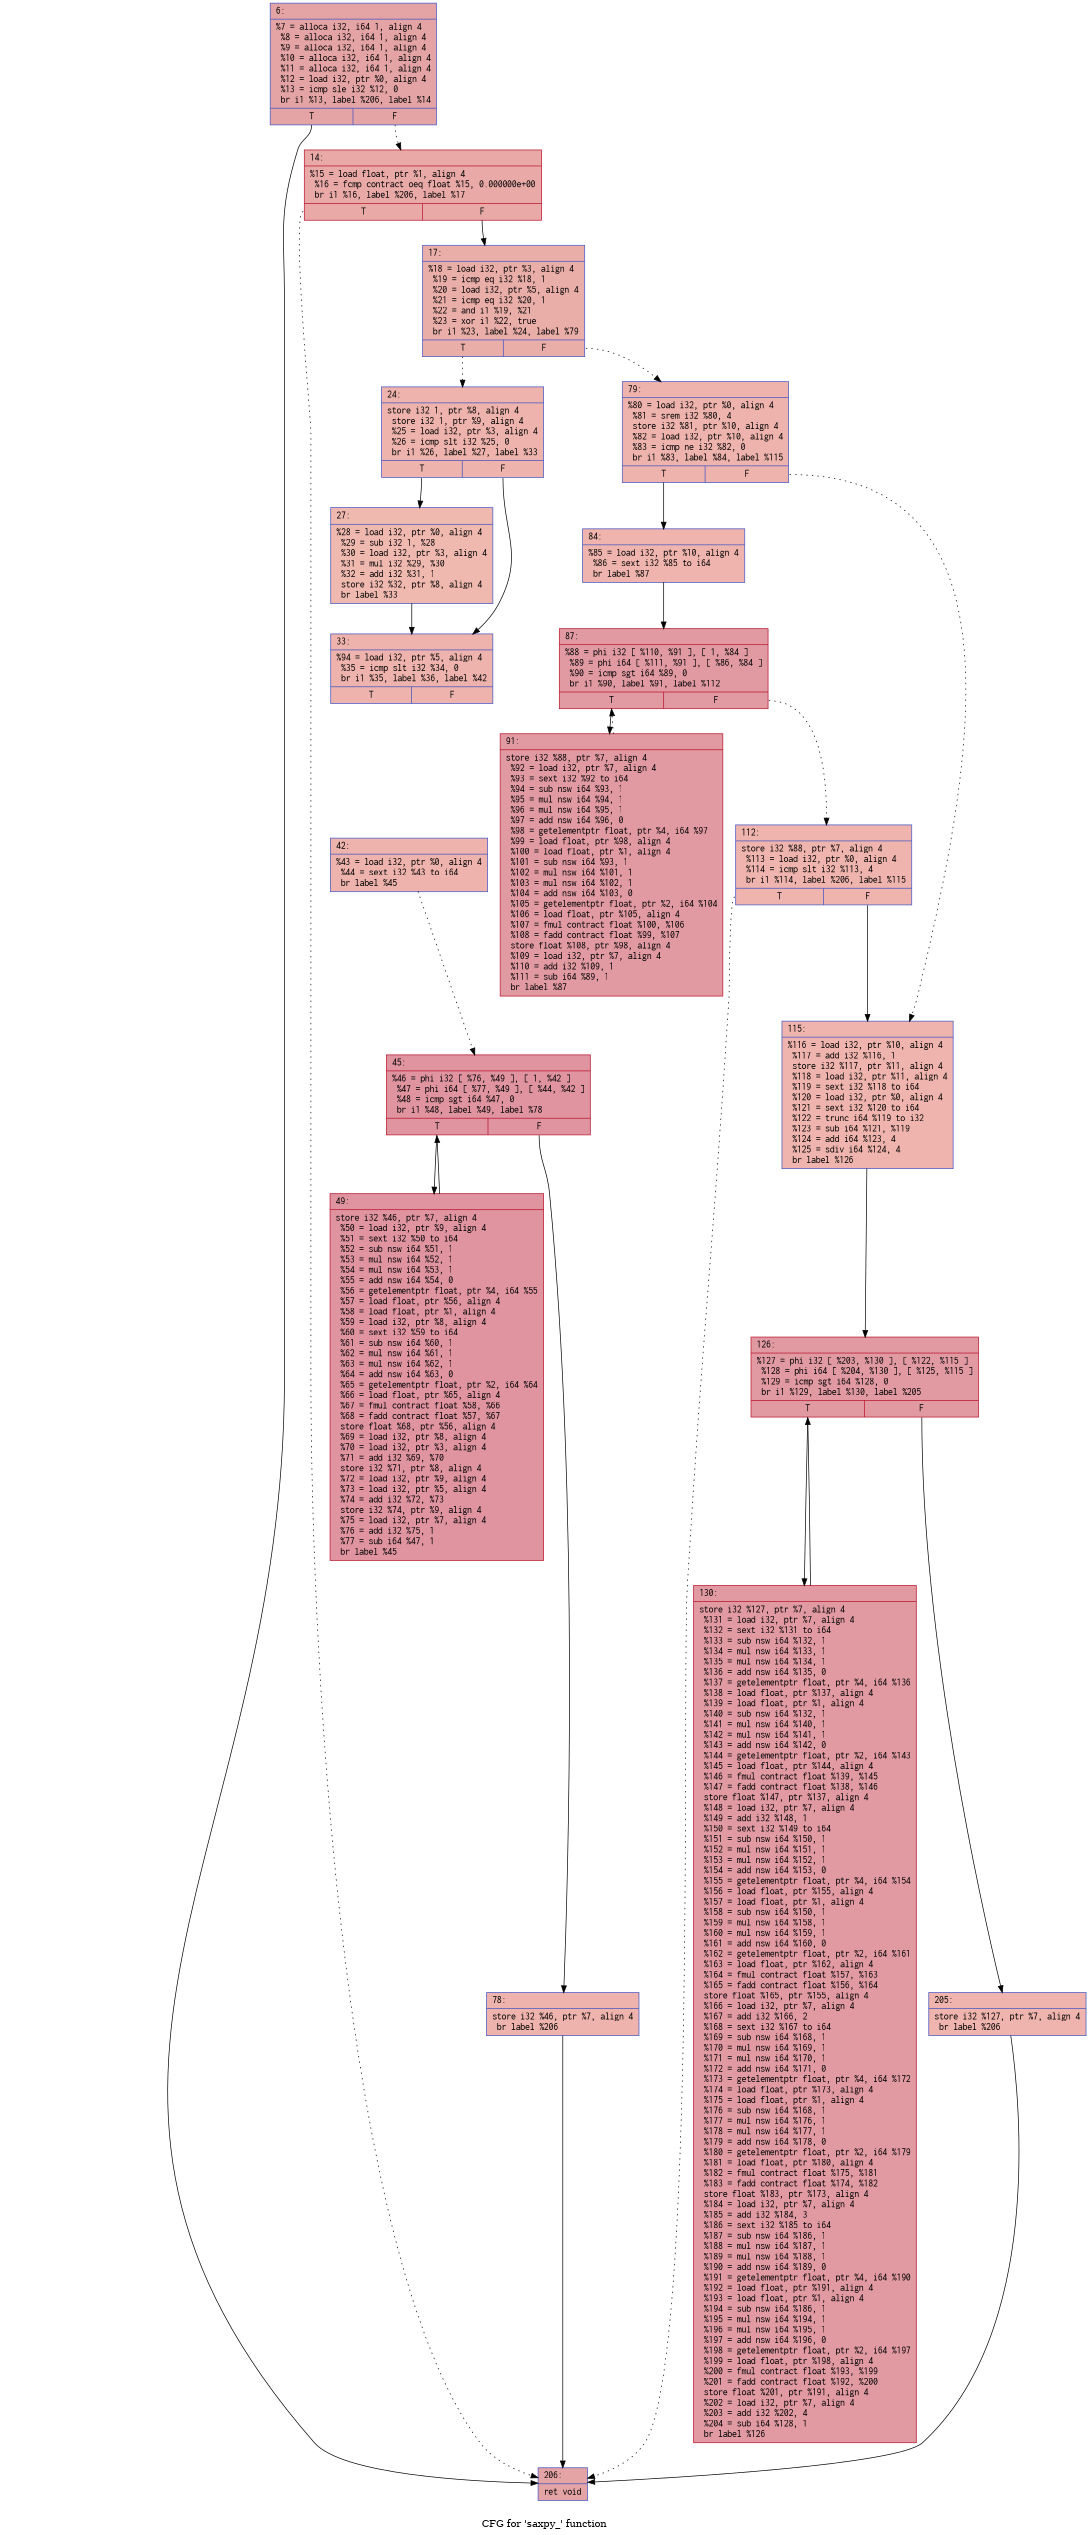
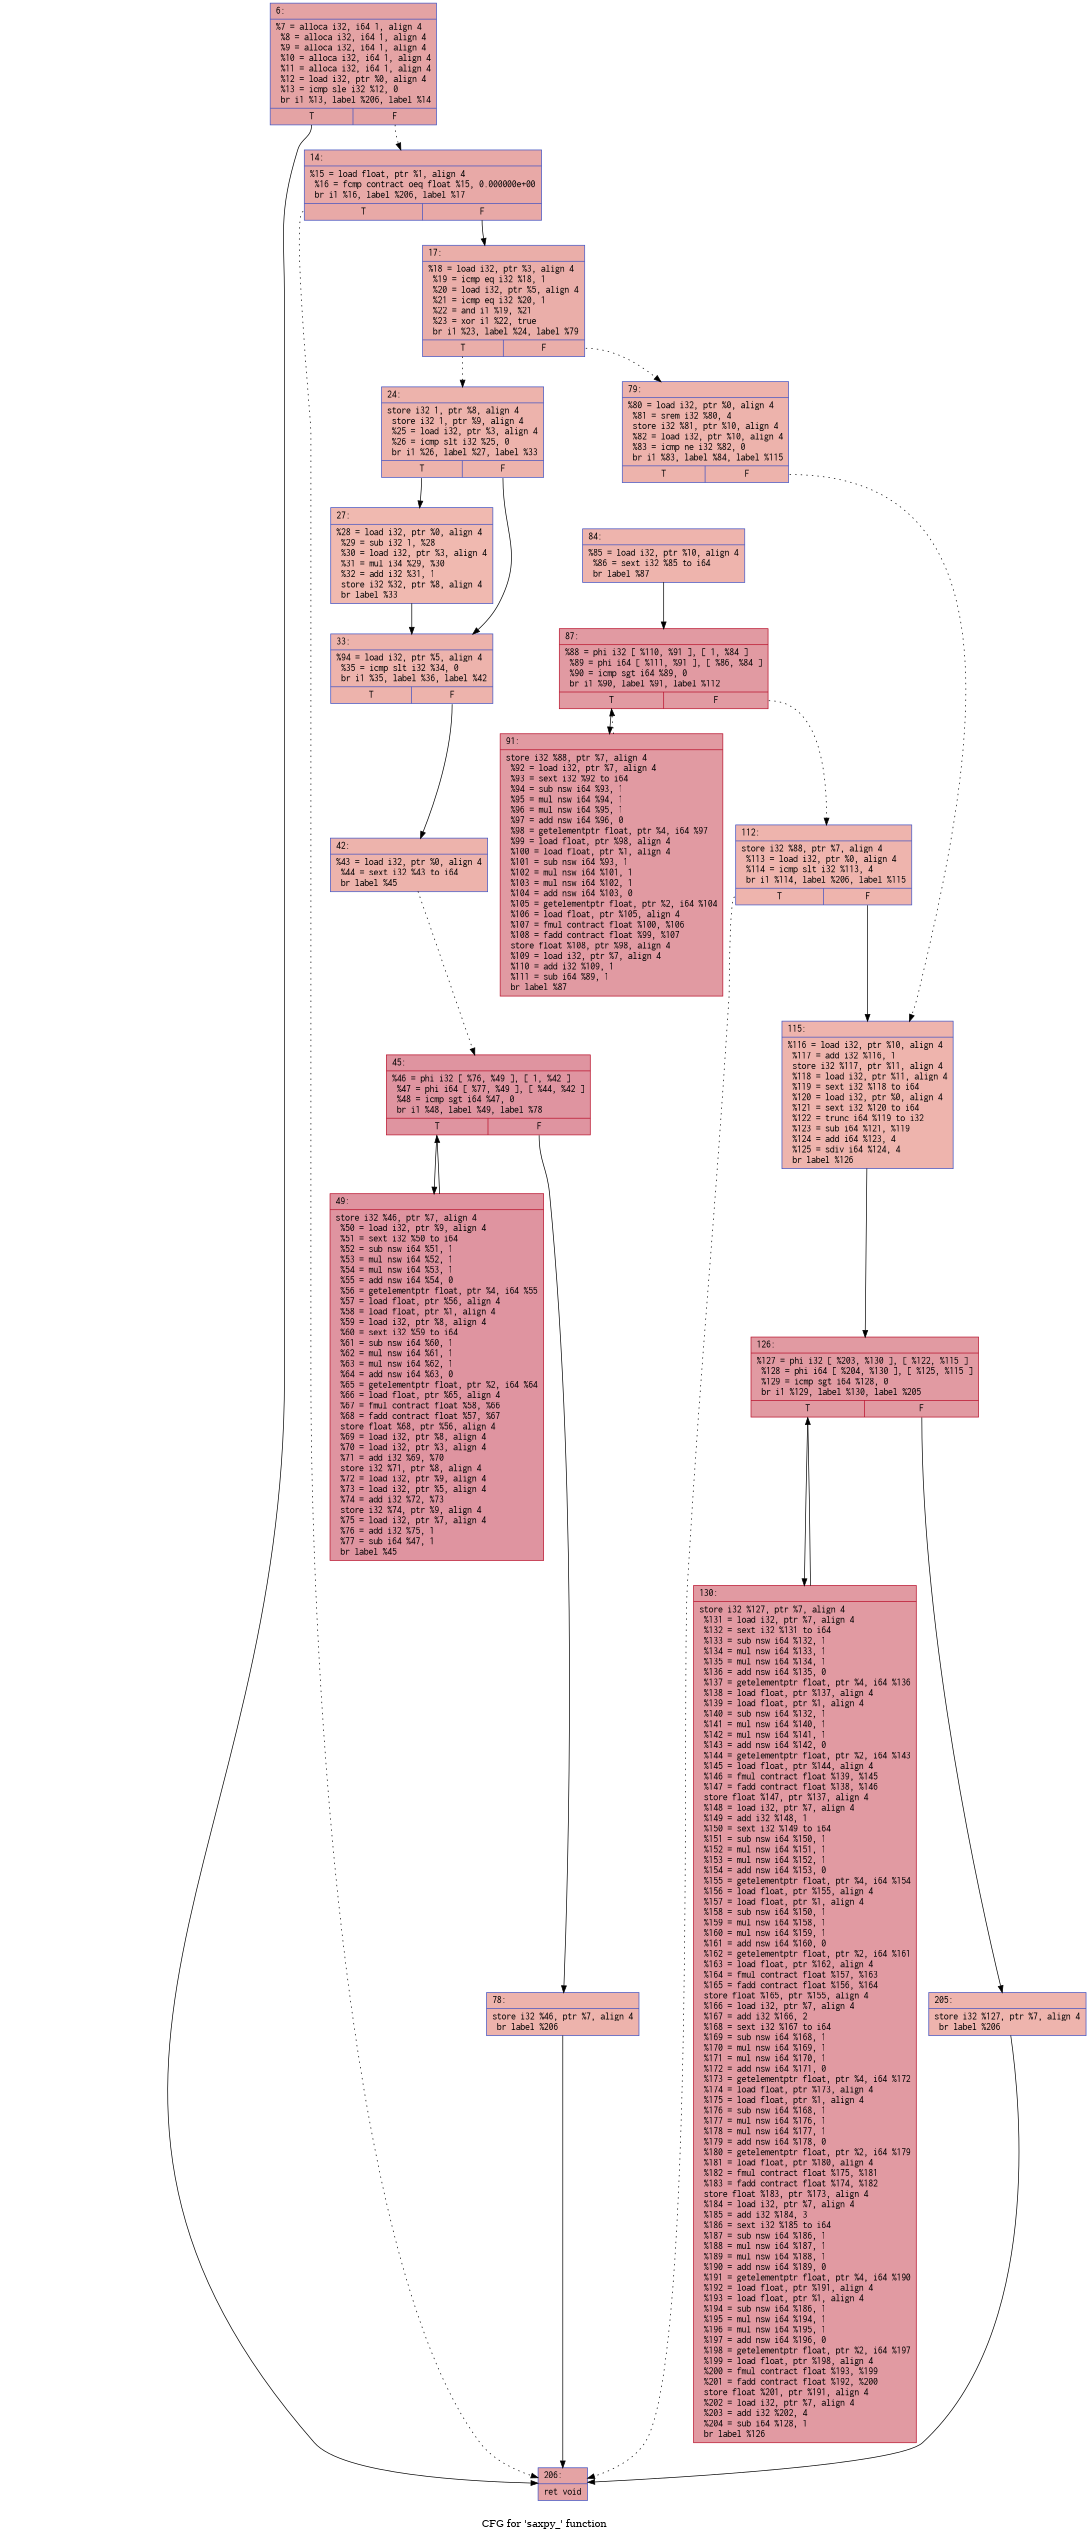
(423, 185) -> (423, 185)
(664, 502) -> none
(391, 564) -> (391, 564)
none -> (443, 769)
